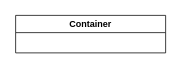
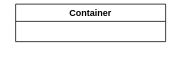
(90, 34) -> (90, 23)
